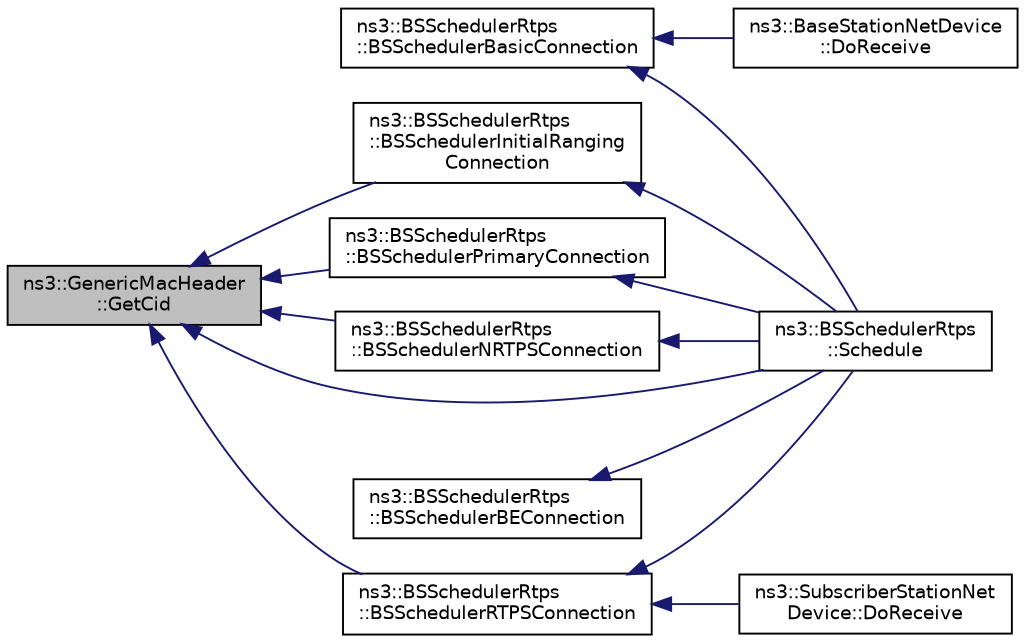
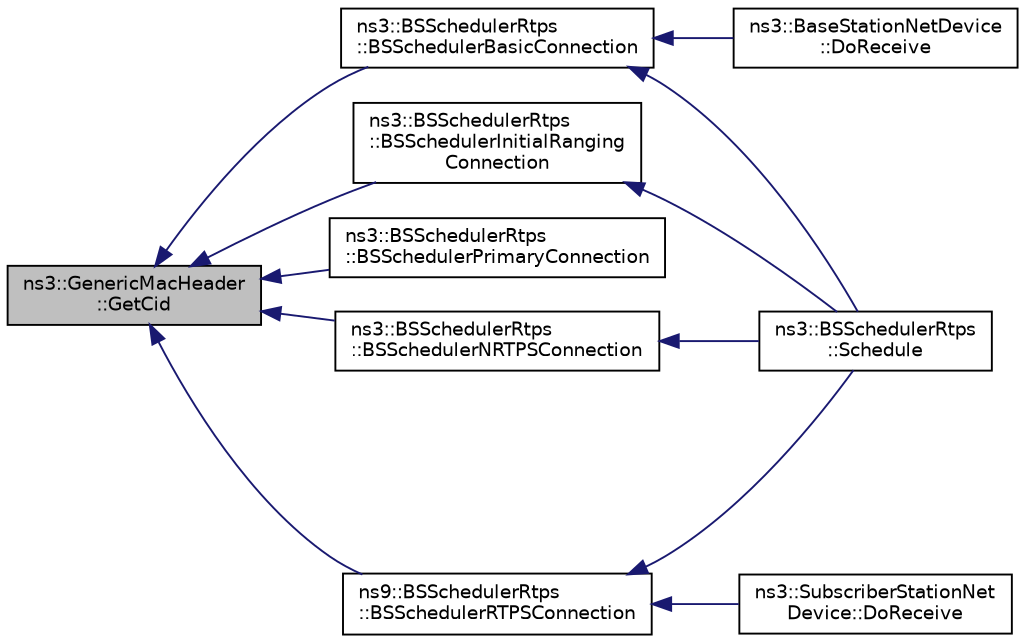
(696, 297) -> none
(476, 402) -> (255, 145)
(497, 509) -> none
(497, 604) -> (497, 604)
